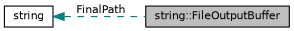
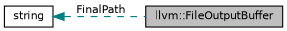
(218, 17) -> (214, 17)
